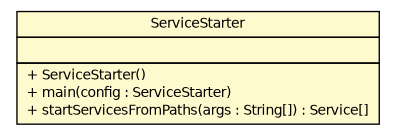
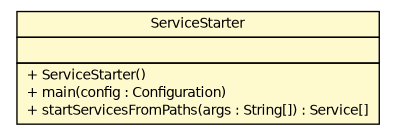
(129, 93) -> (127, 93)
